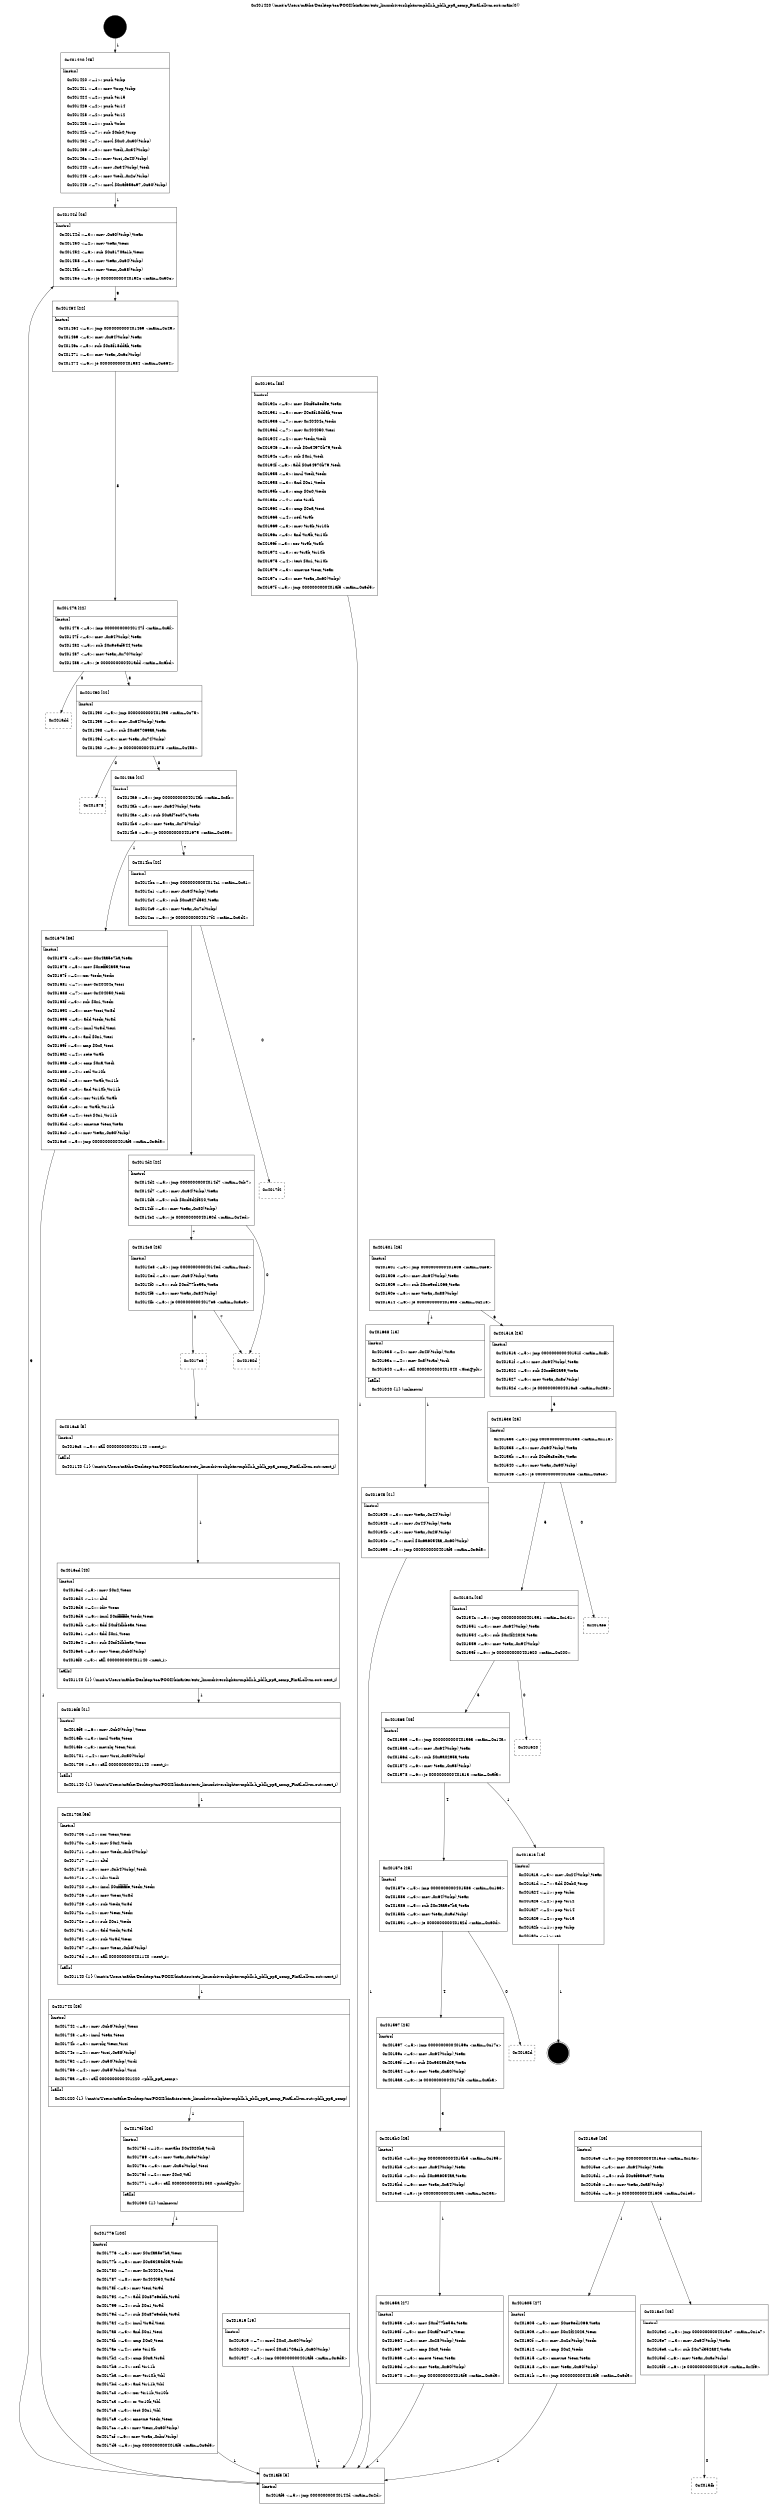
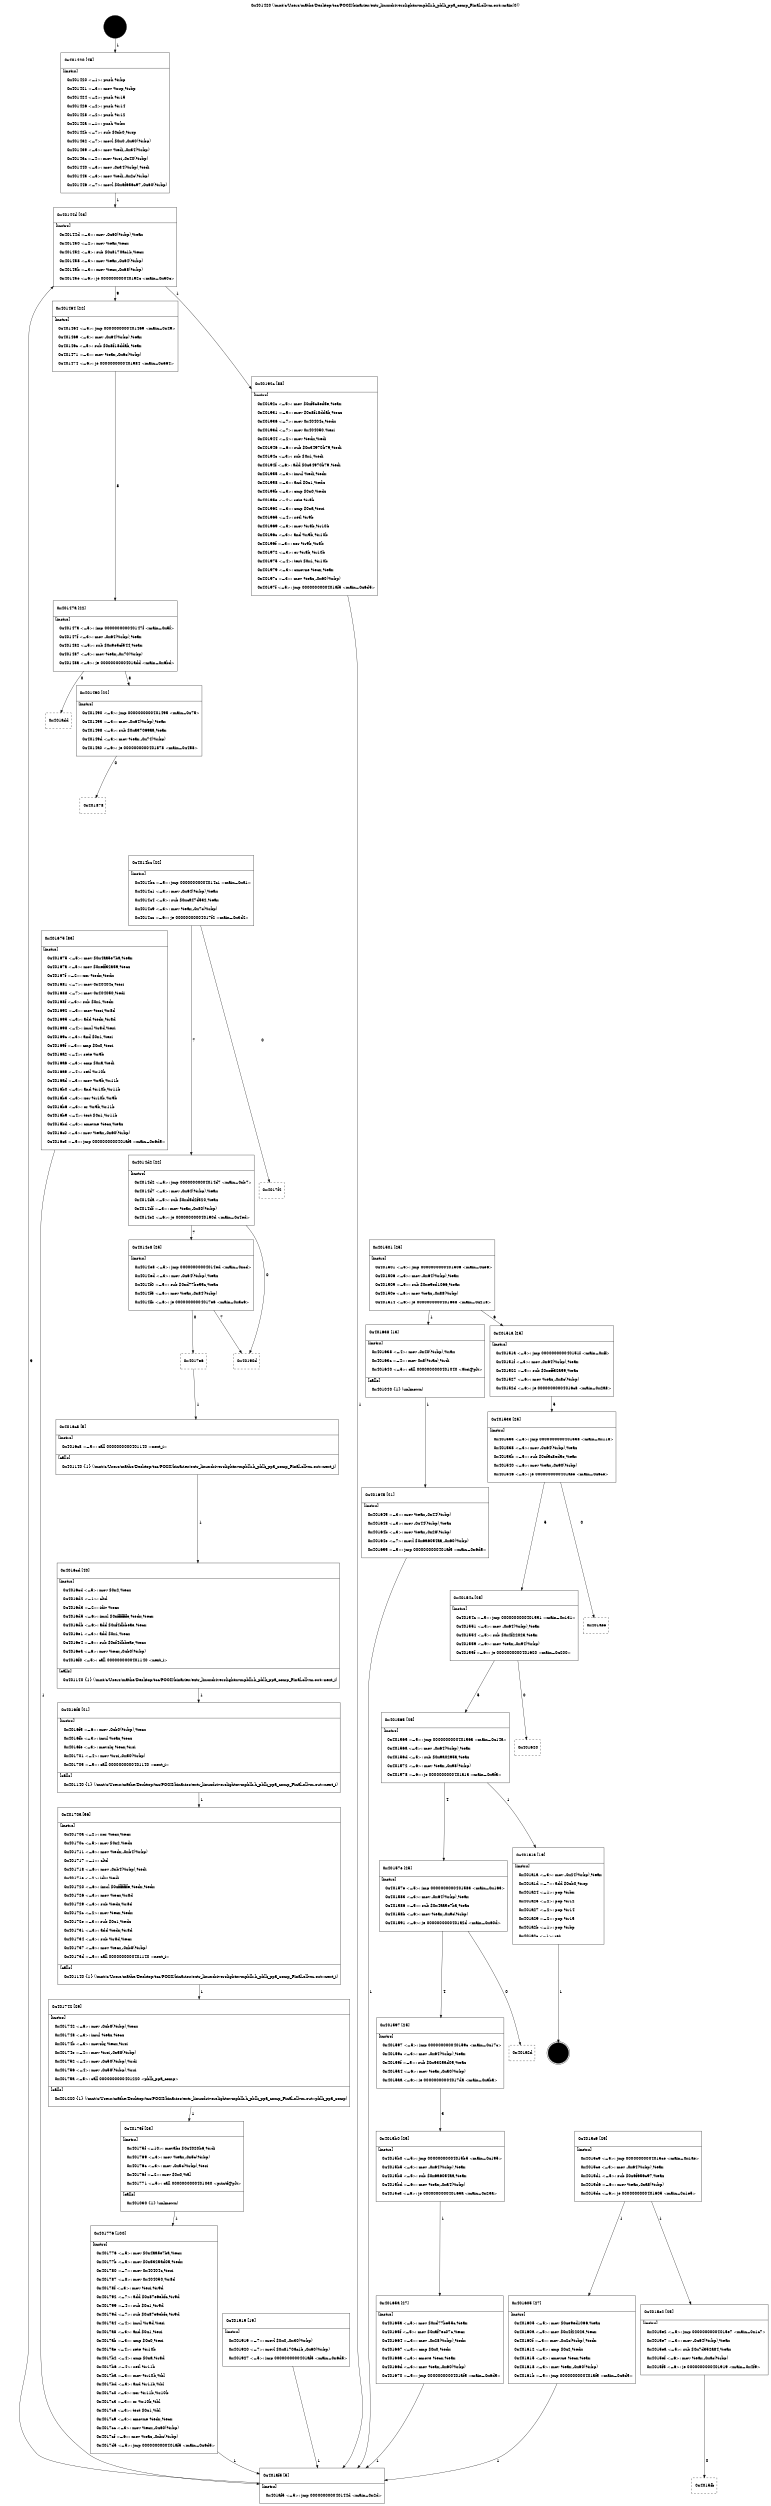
none -> (210, 335)
(174, 806) -> none
